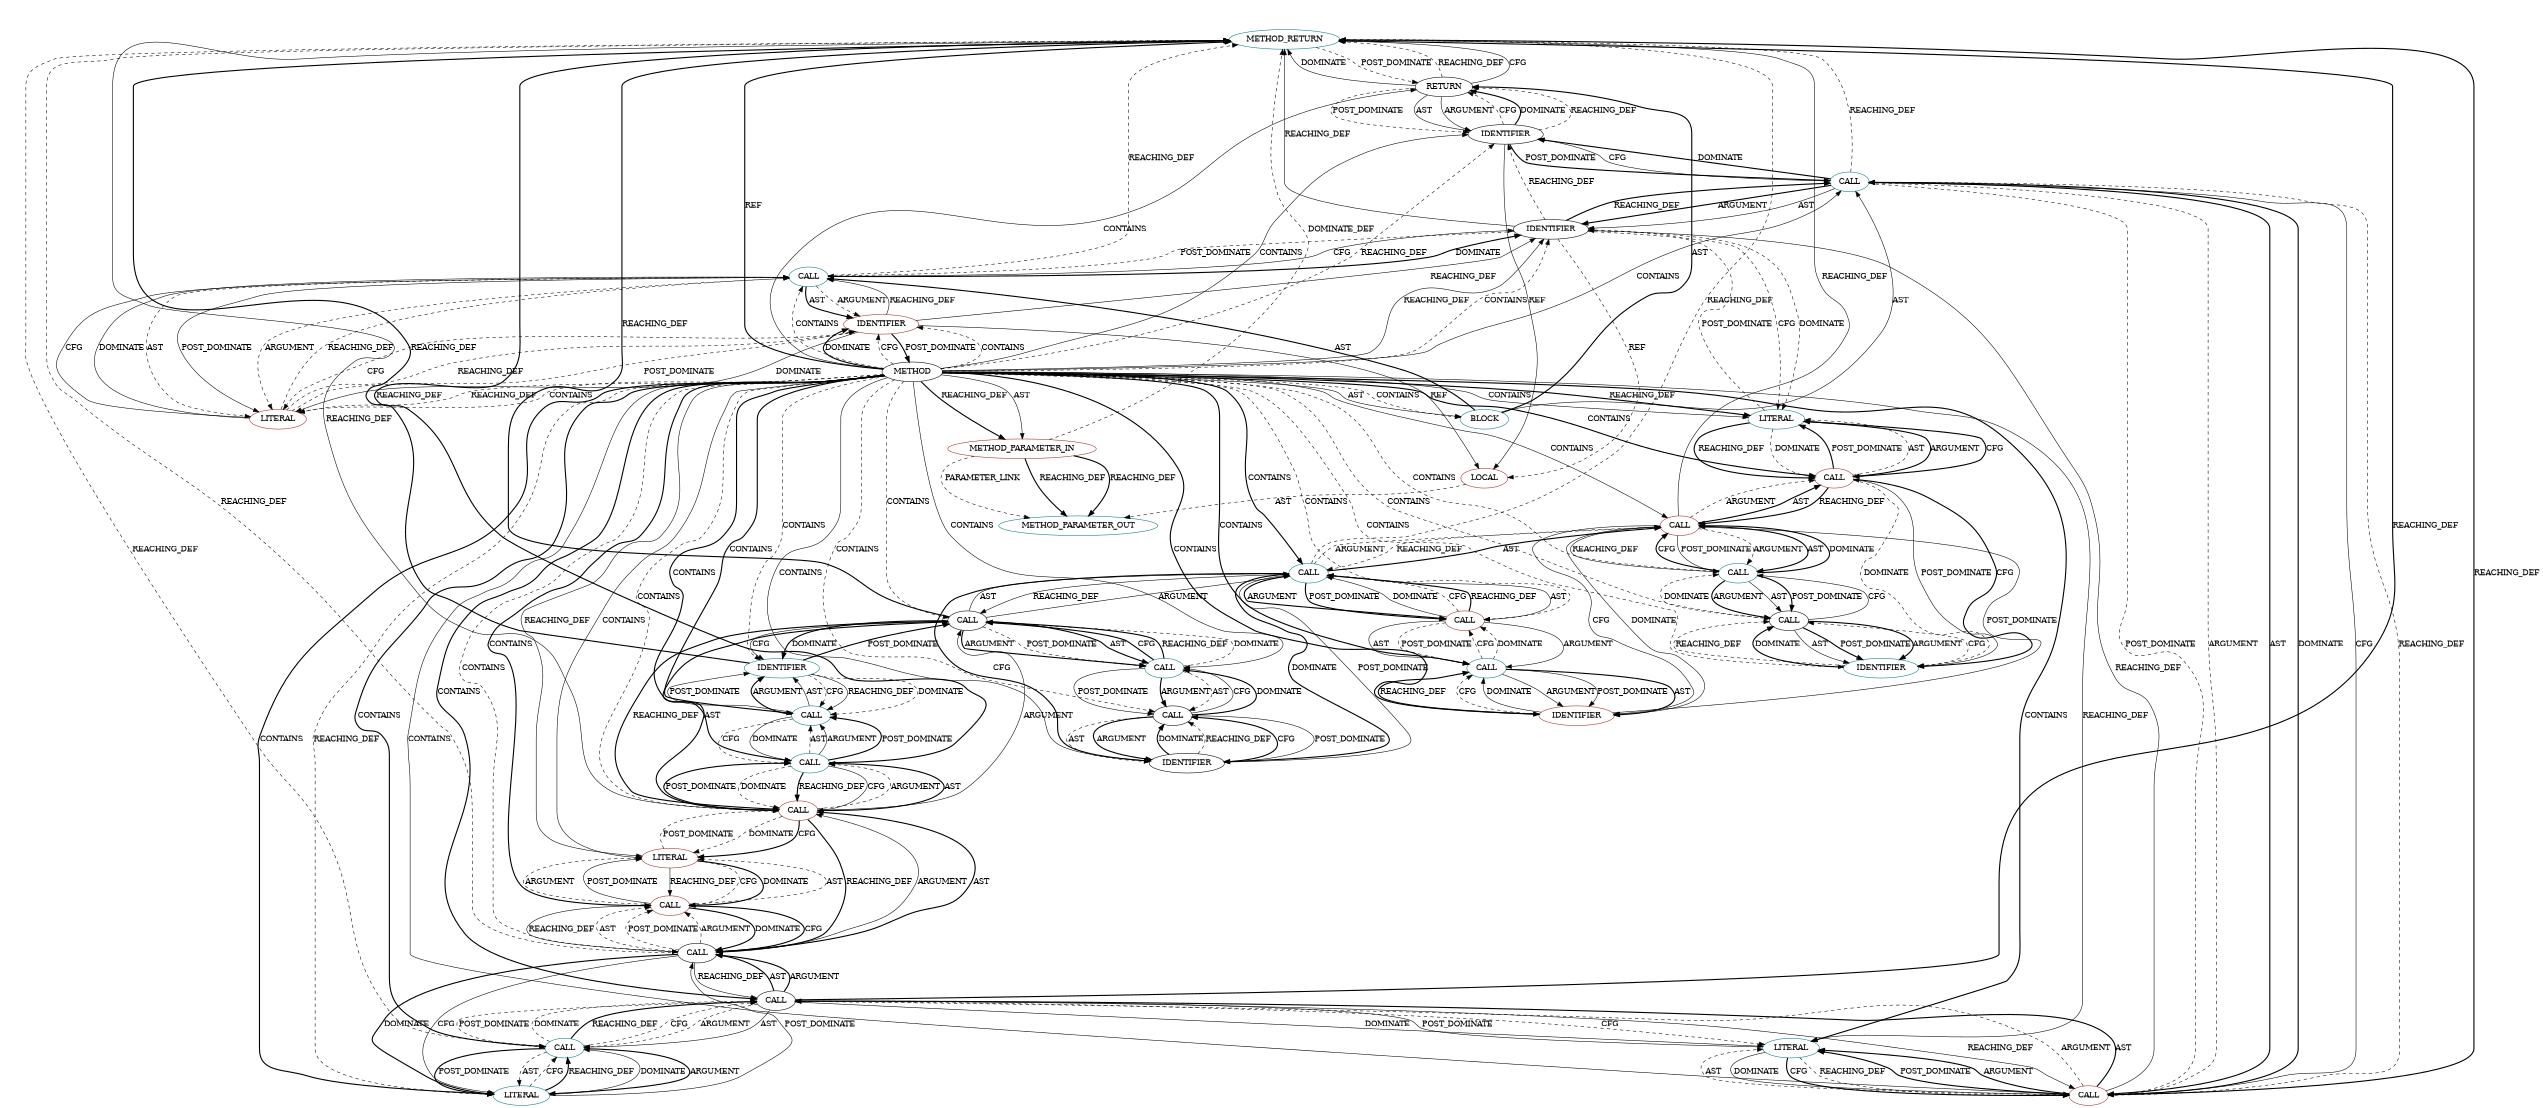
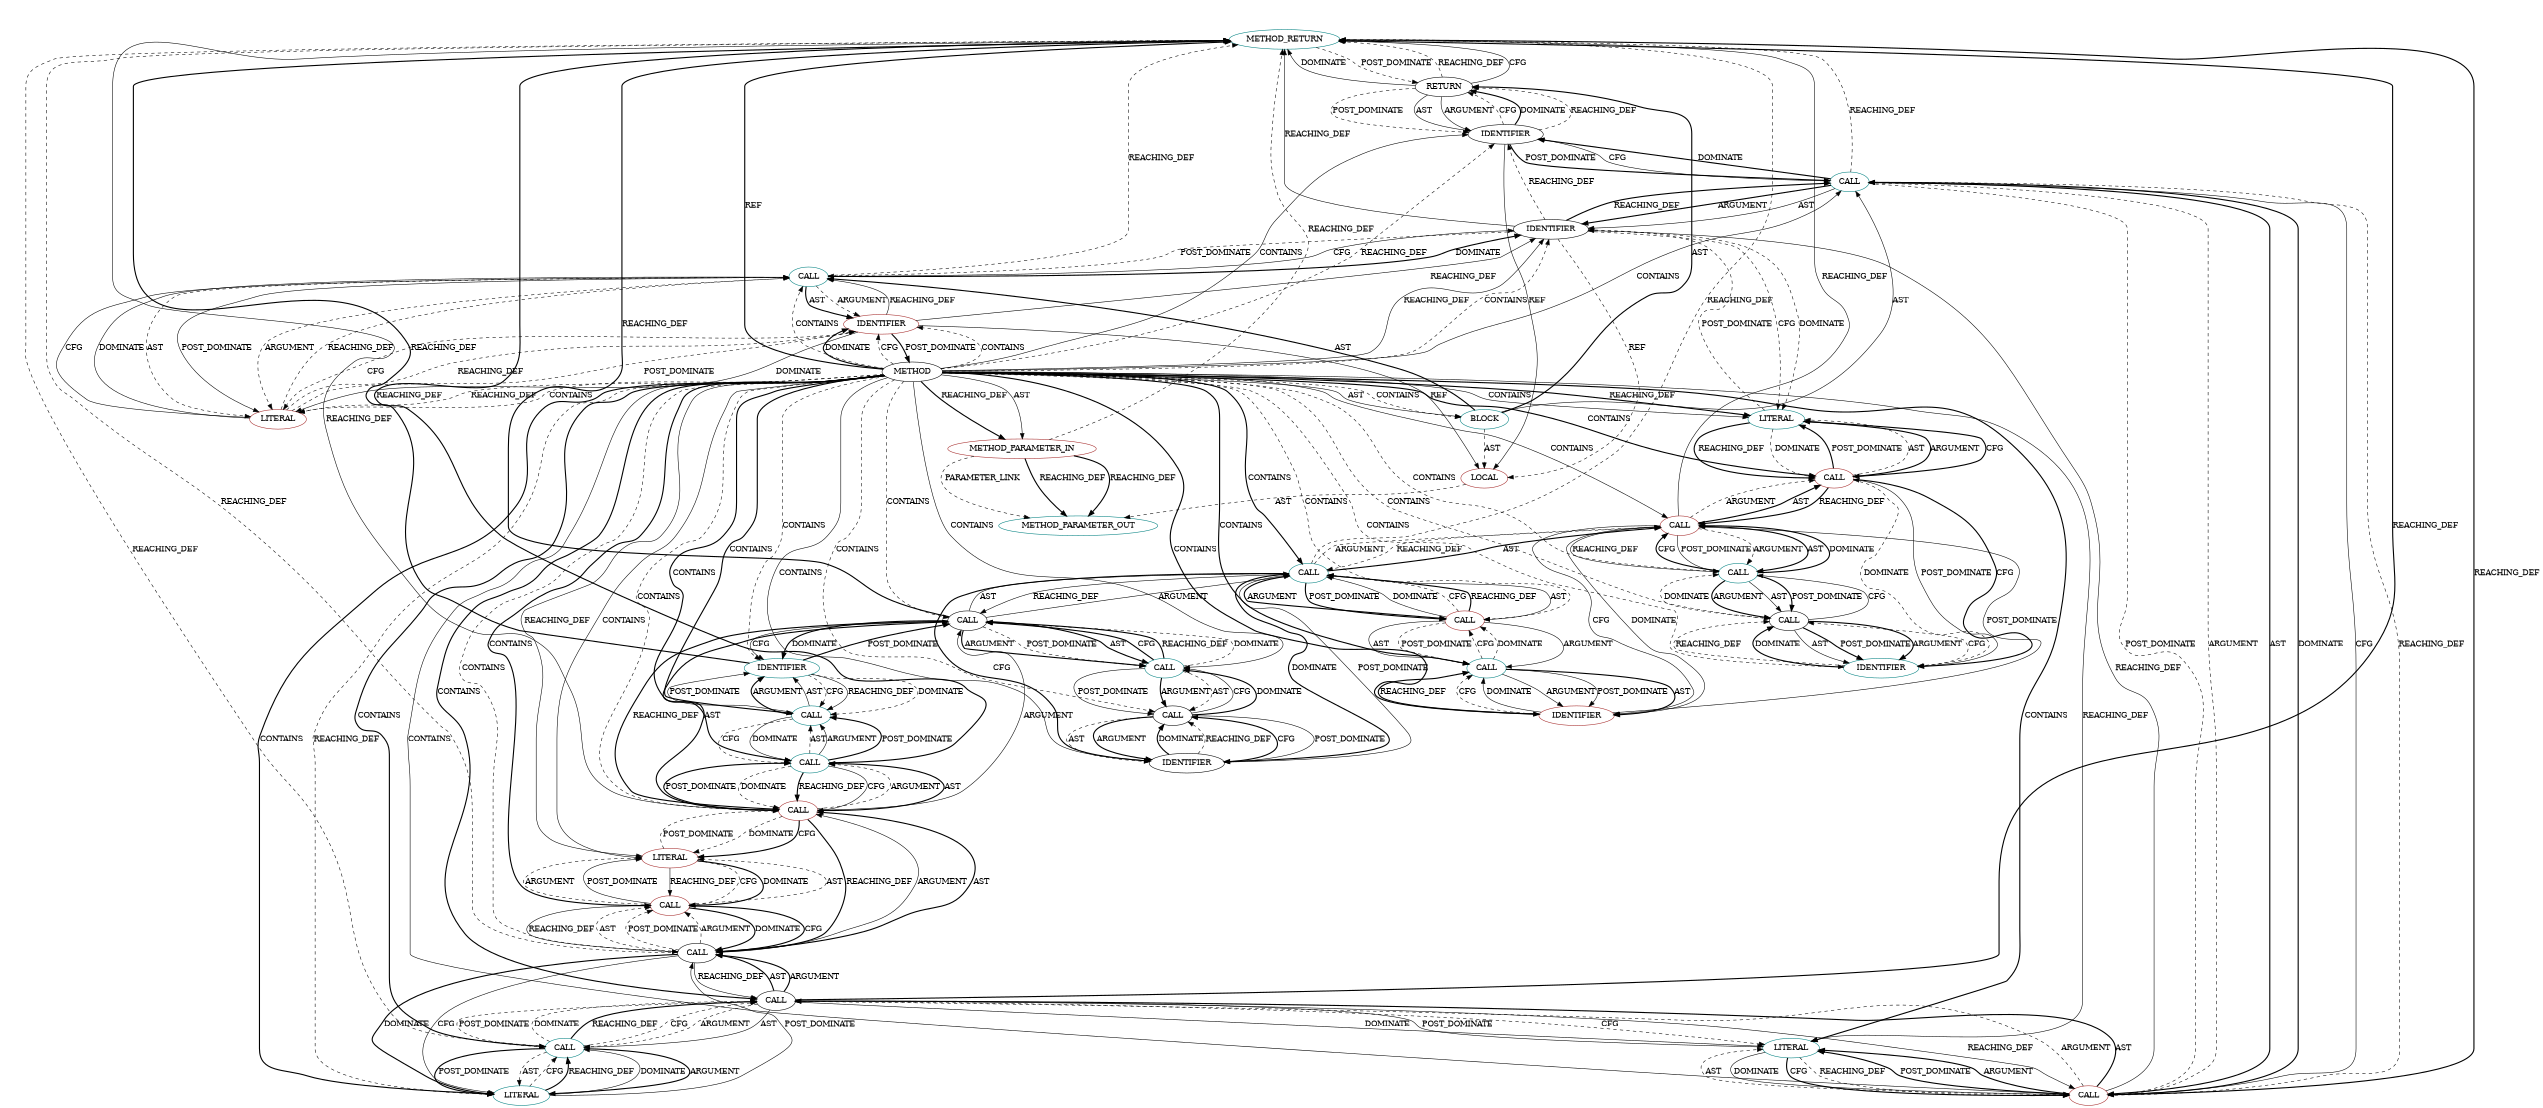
(1012, 223) -> none
(1341, 229) -> (1341, 229)
none -> (1484, 446)
